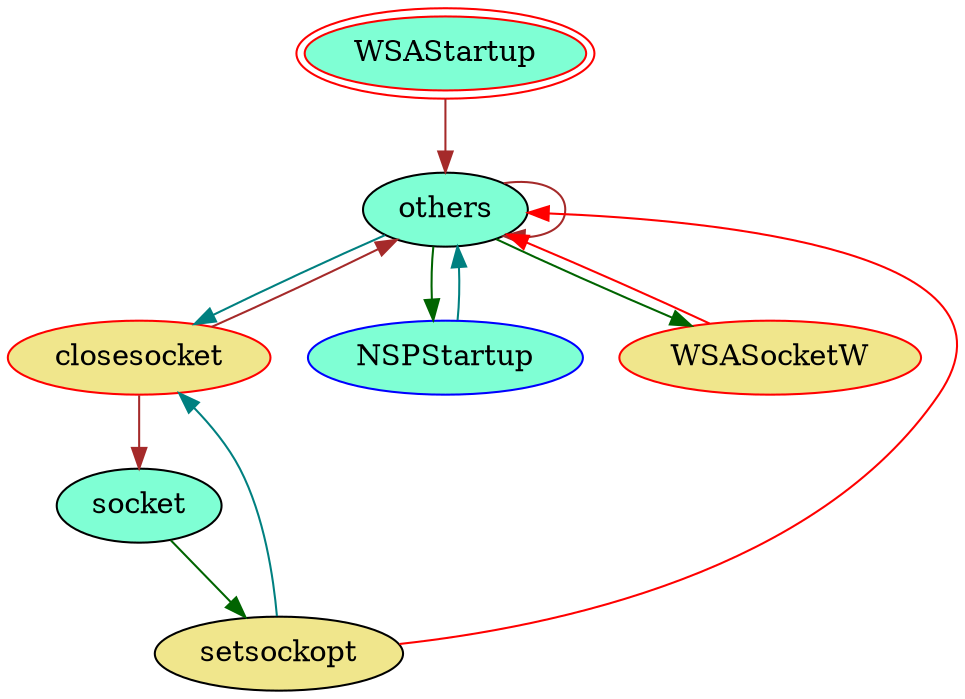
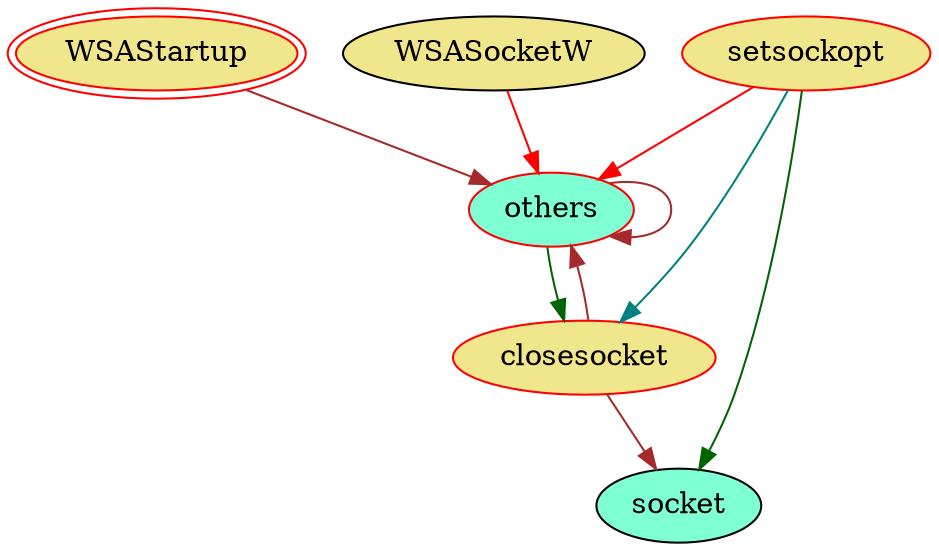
(445, 53) -> (157, 53)
(445, 210) -> (551, 210)
(299, 274) -> (552, 274)
(584, 279) -> none
(445, 358) -> none
(770, 358) -> (494, 53)
(201, 571) -> (769, 274)
(279, 654) -> (806, 53)
